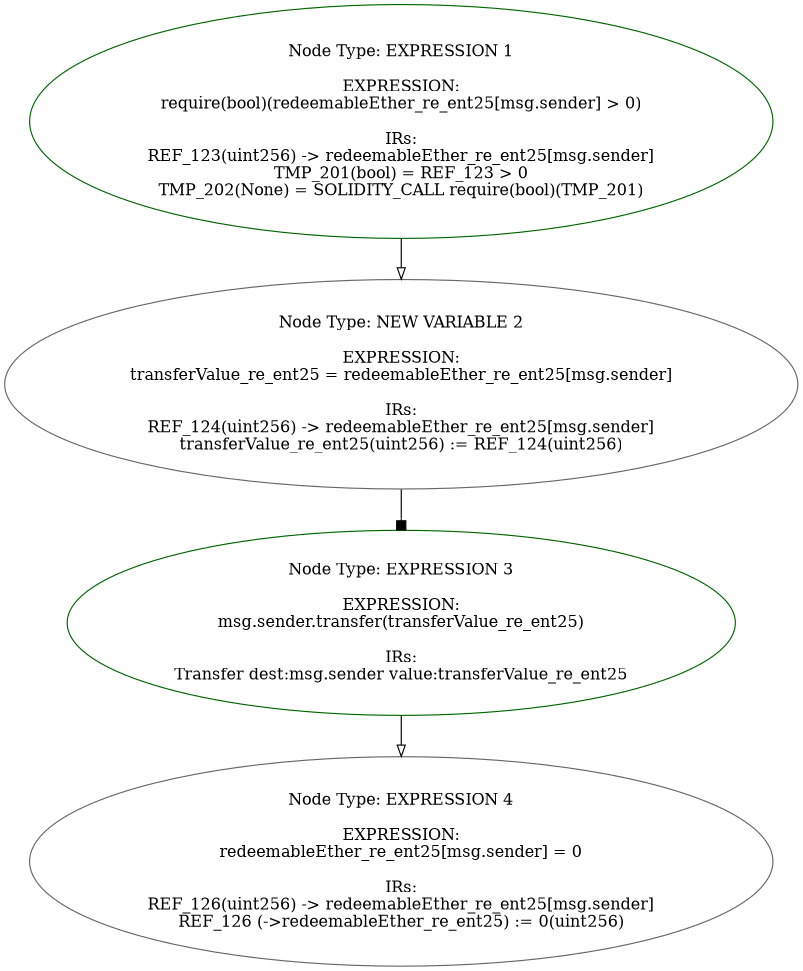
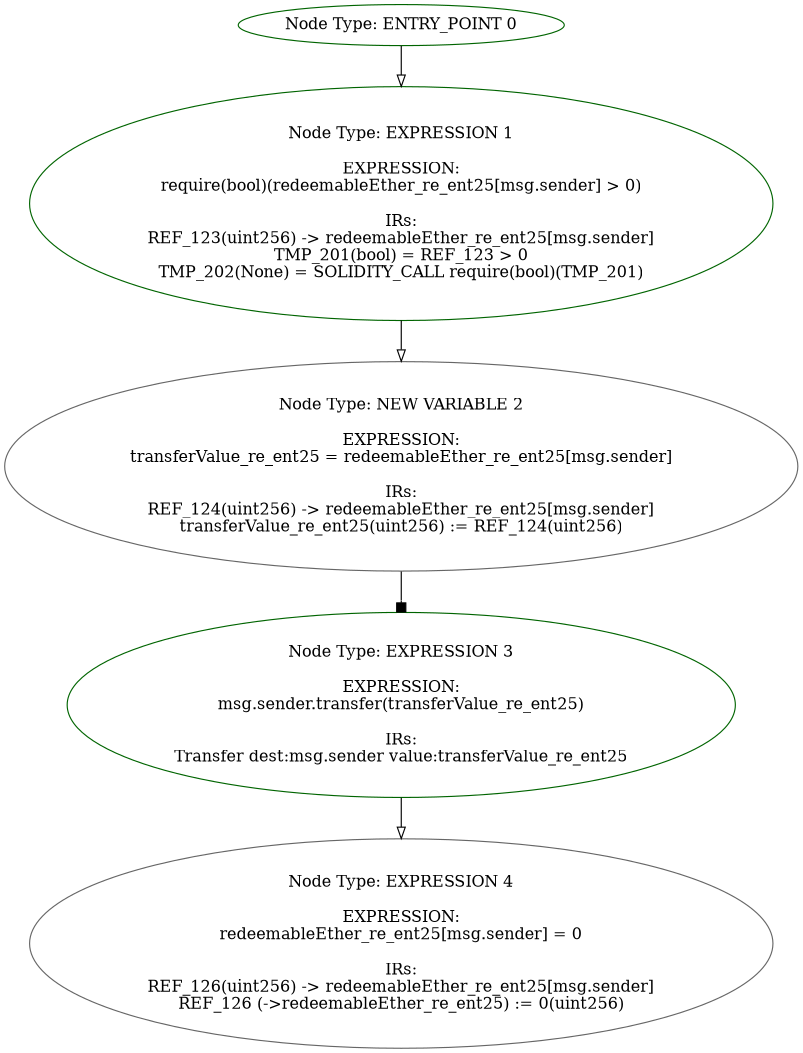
none -> (401, 25)
